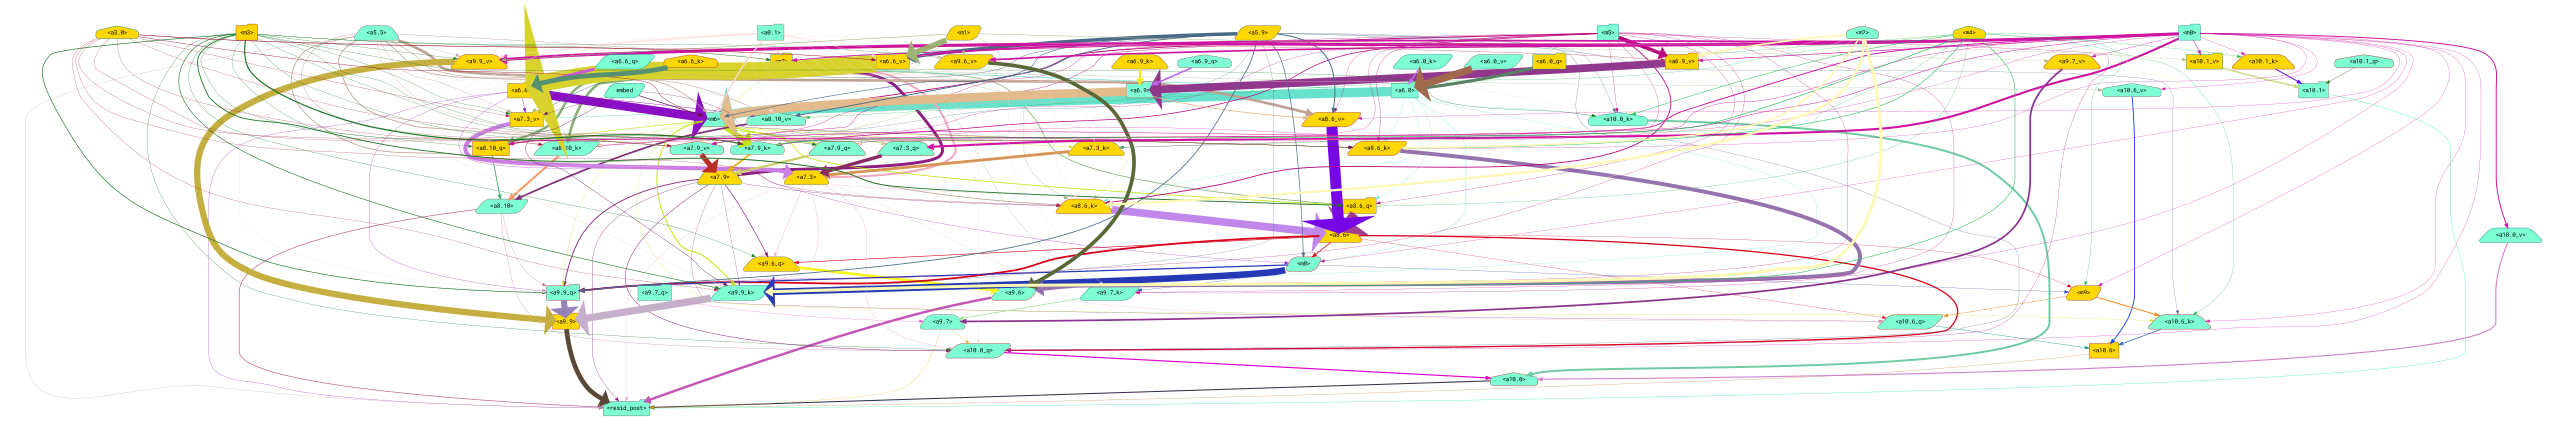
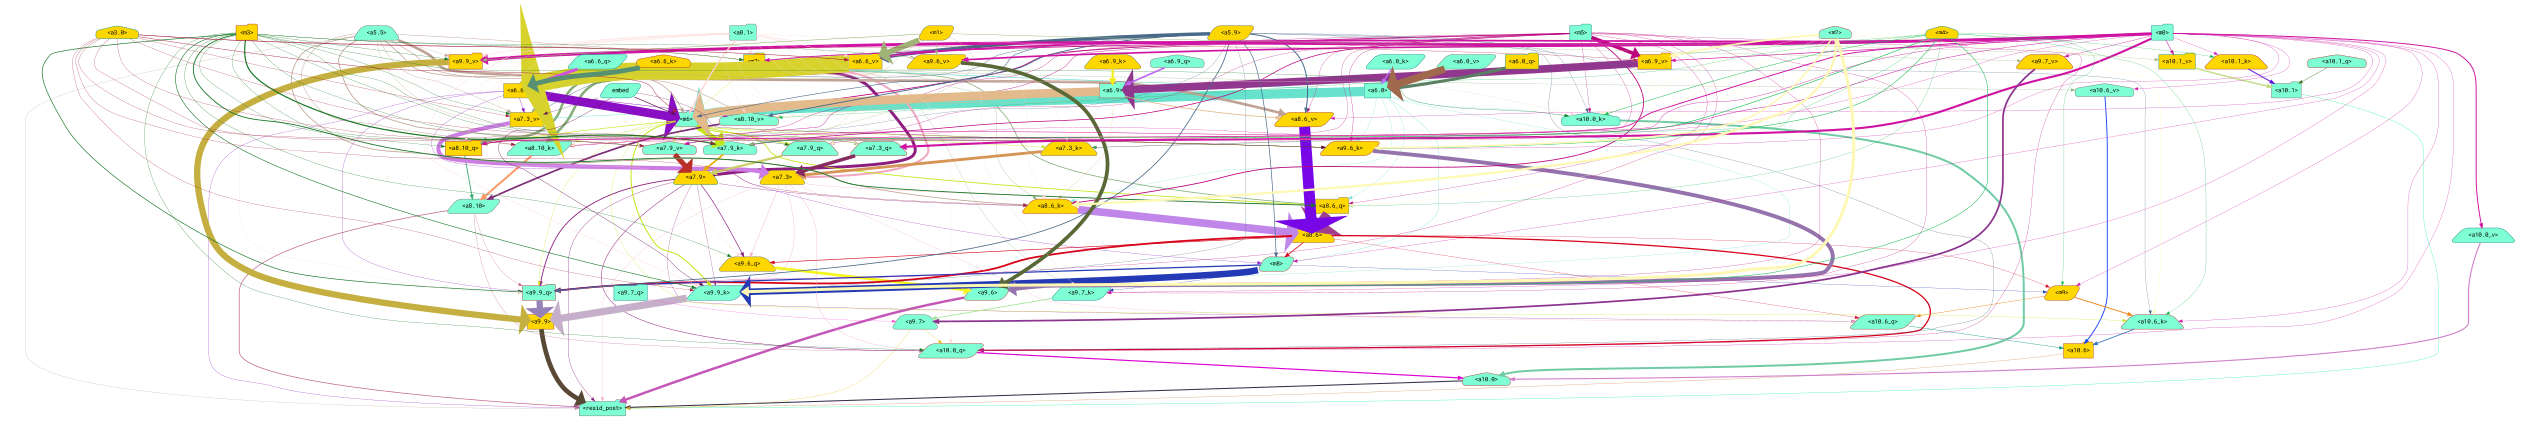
(479, 62) -> (466, 62)
